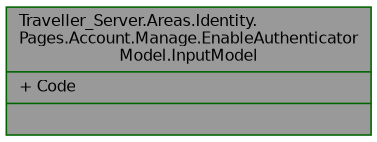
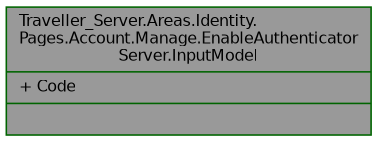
(189, 56) -> (189, 56)
